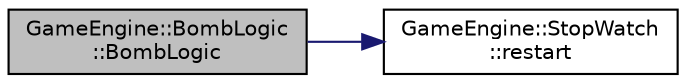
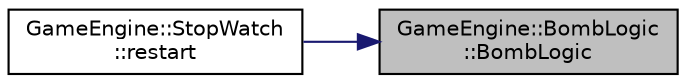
(335, 42) -> (330, 42)
